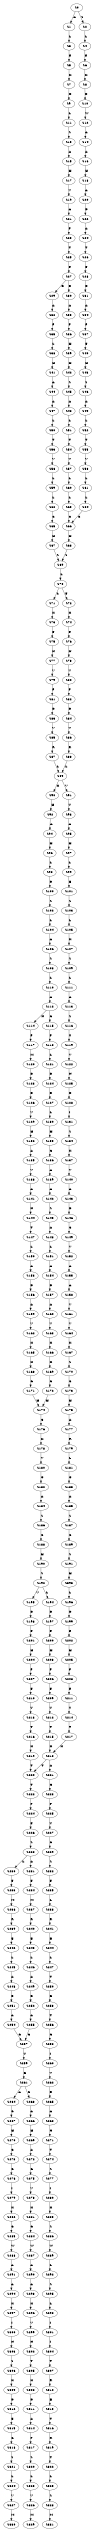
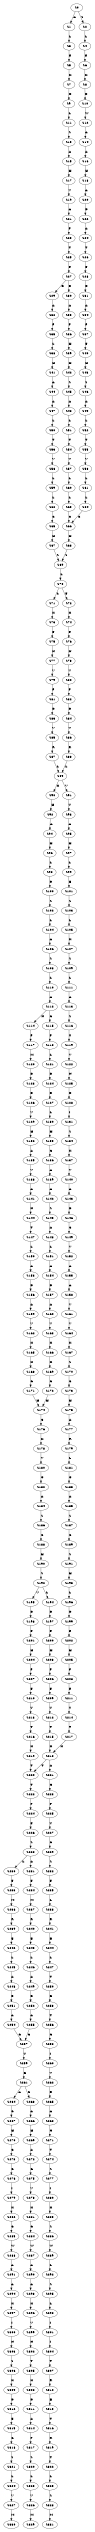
(69, 1583) -> (69, 1583)
